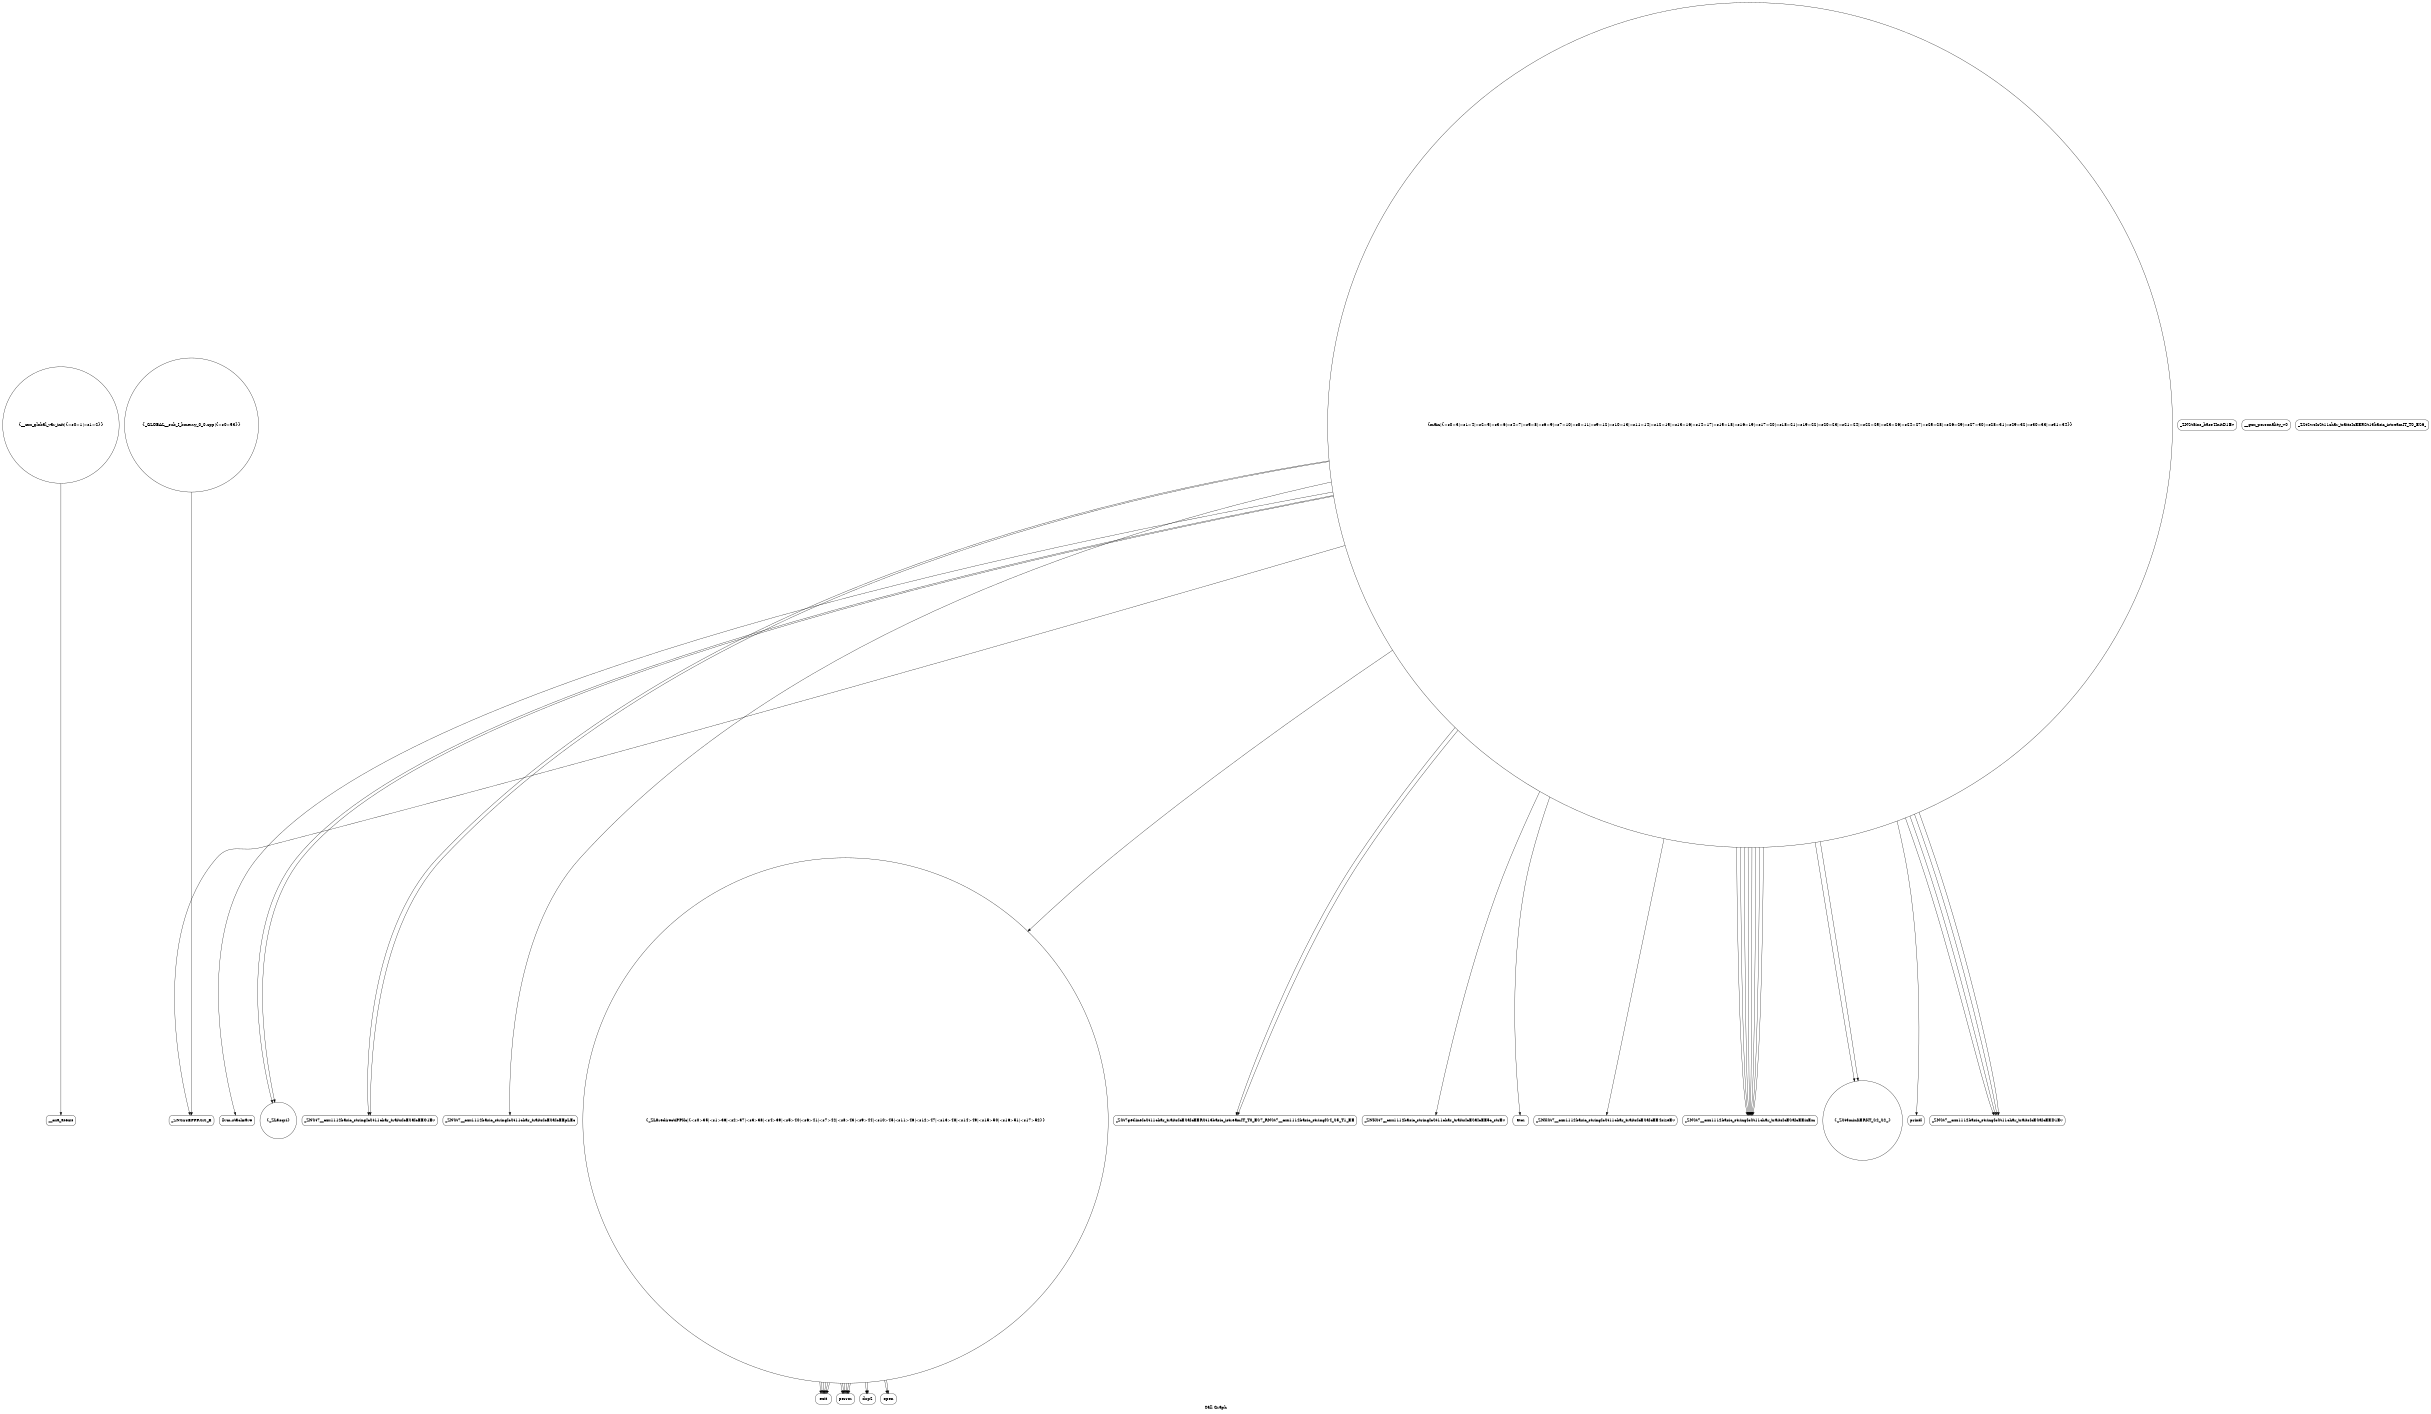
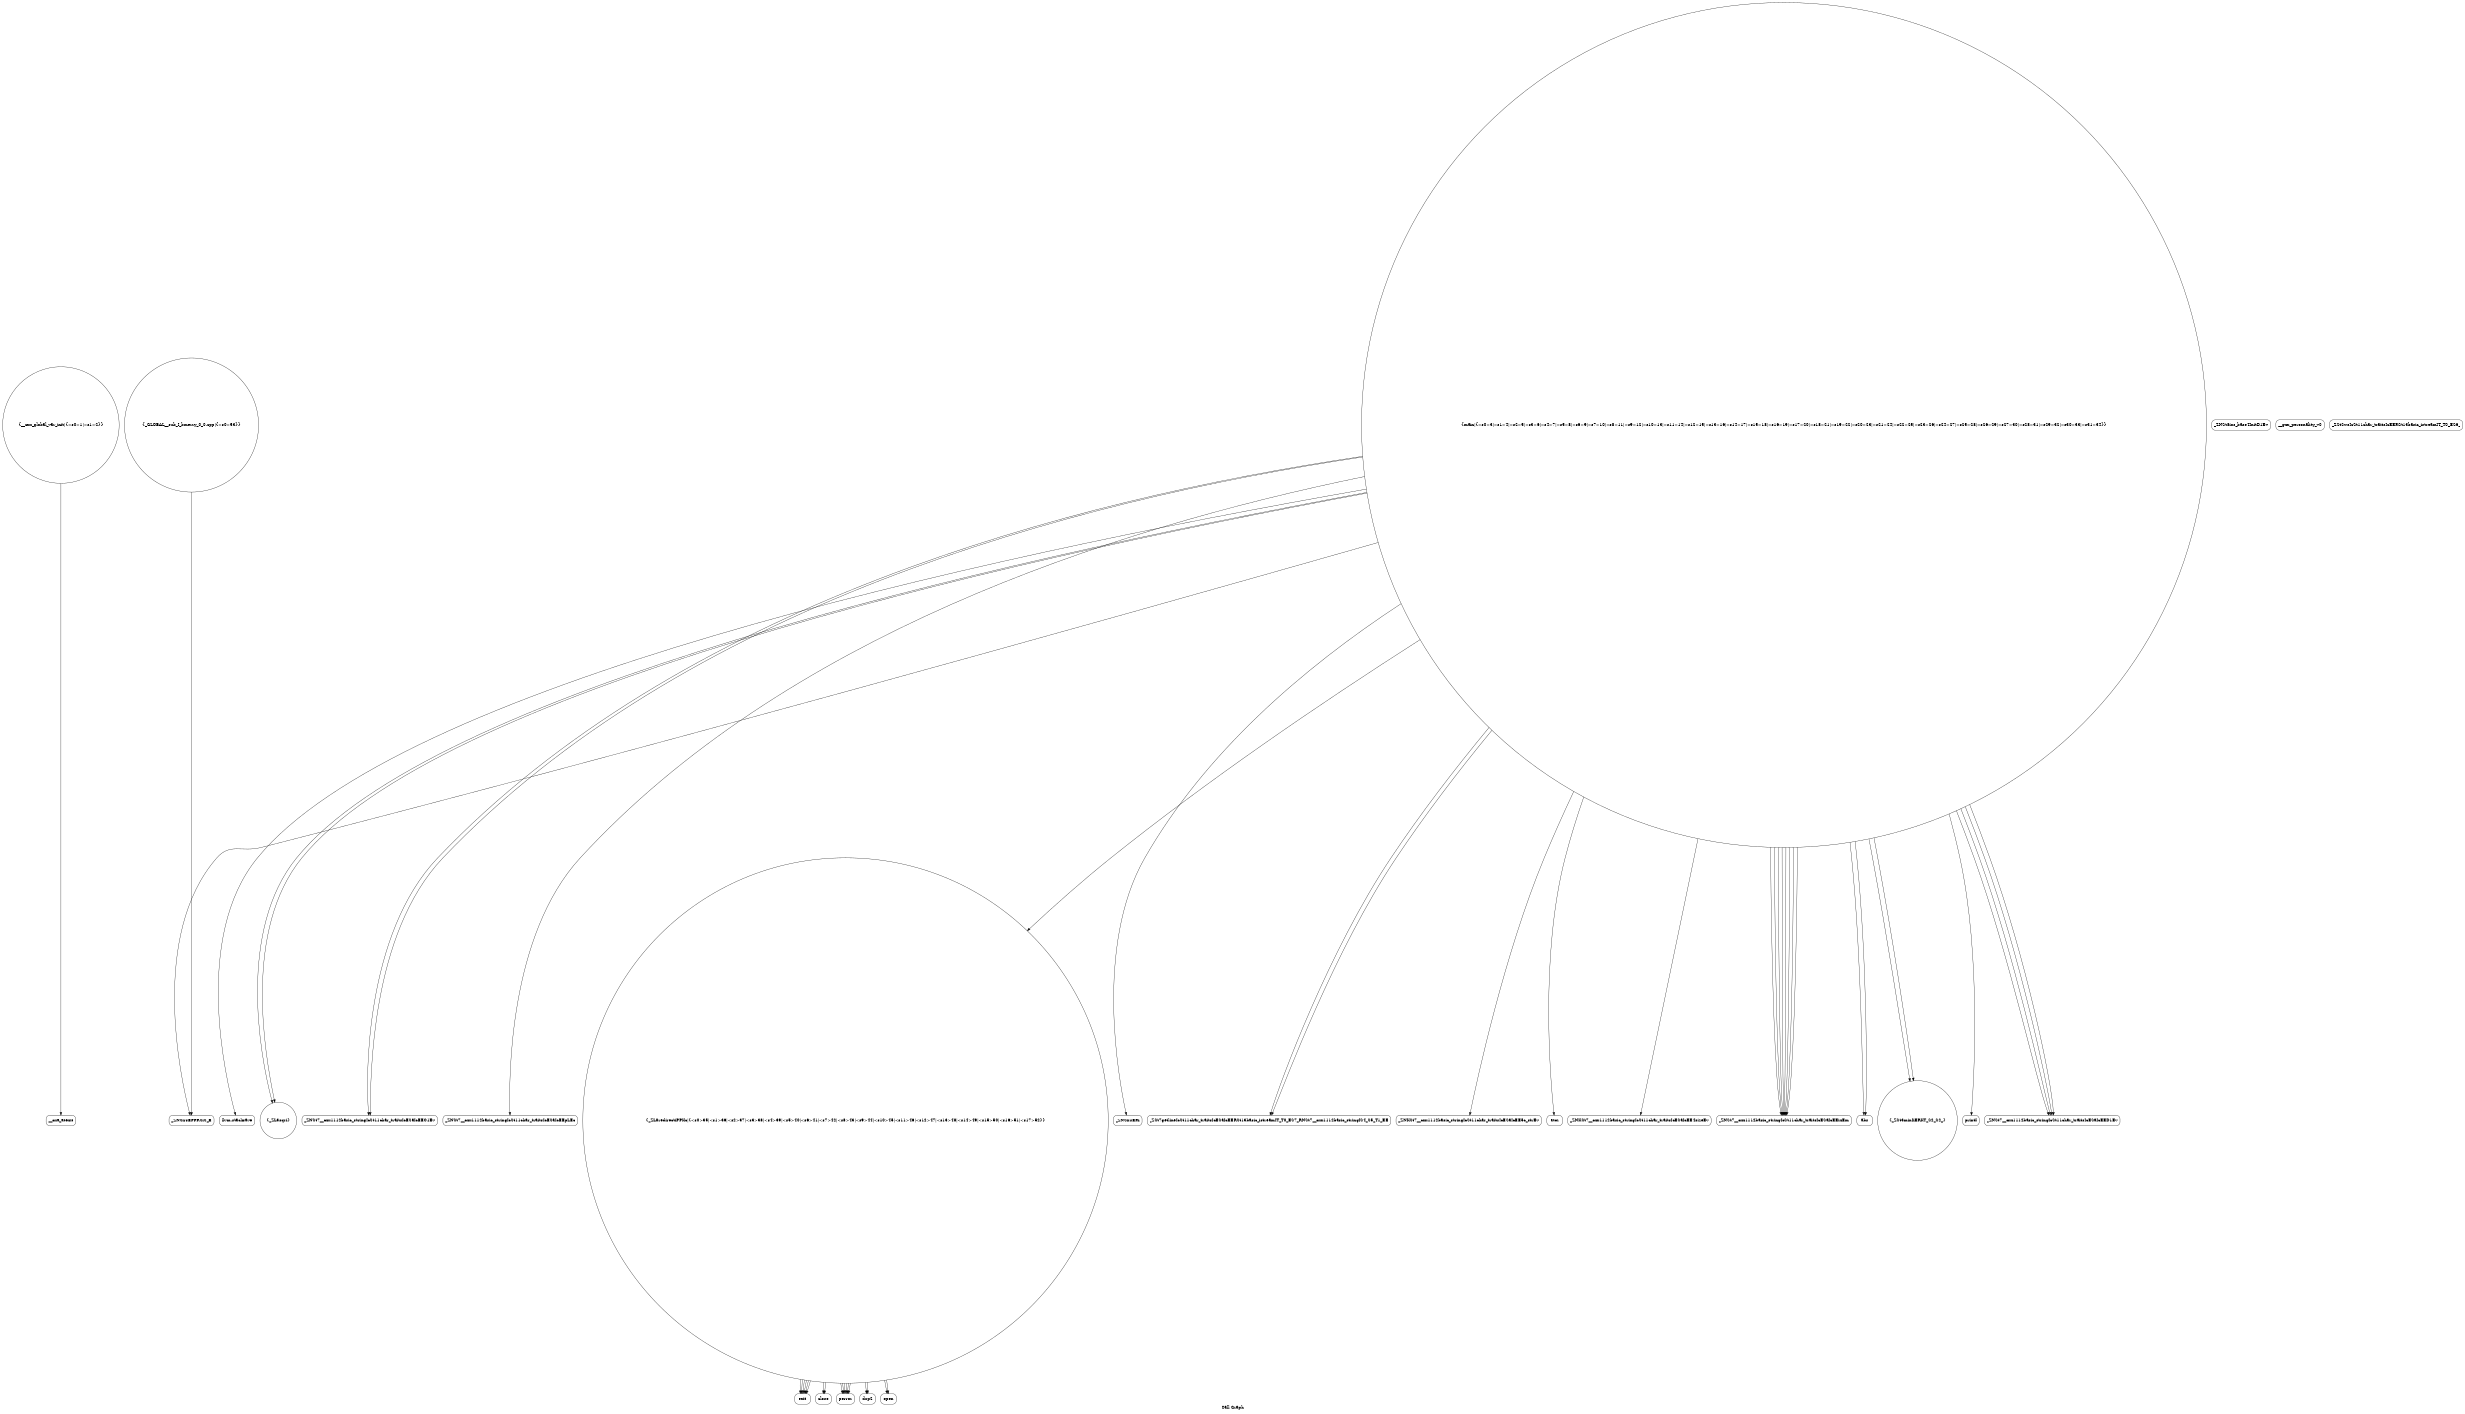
none -> (1128, 1121)
none -> (1865, 1121)
none -> (823, 1399)
